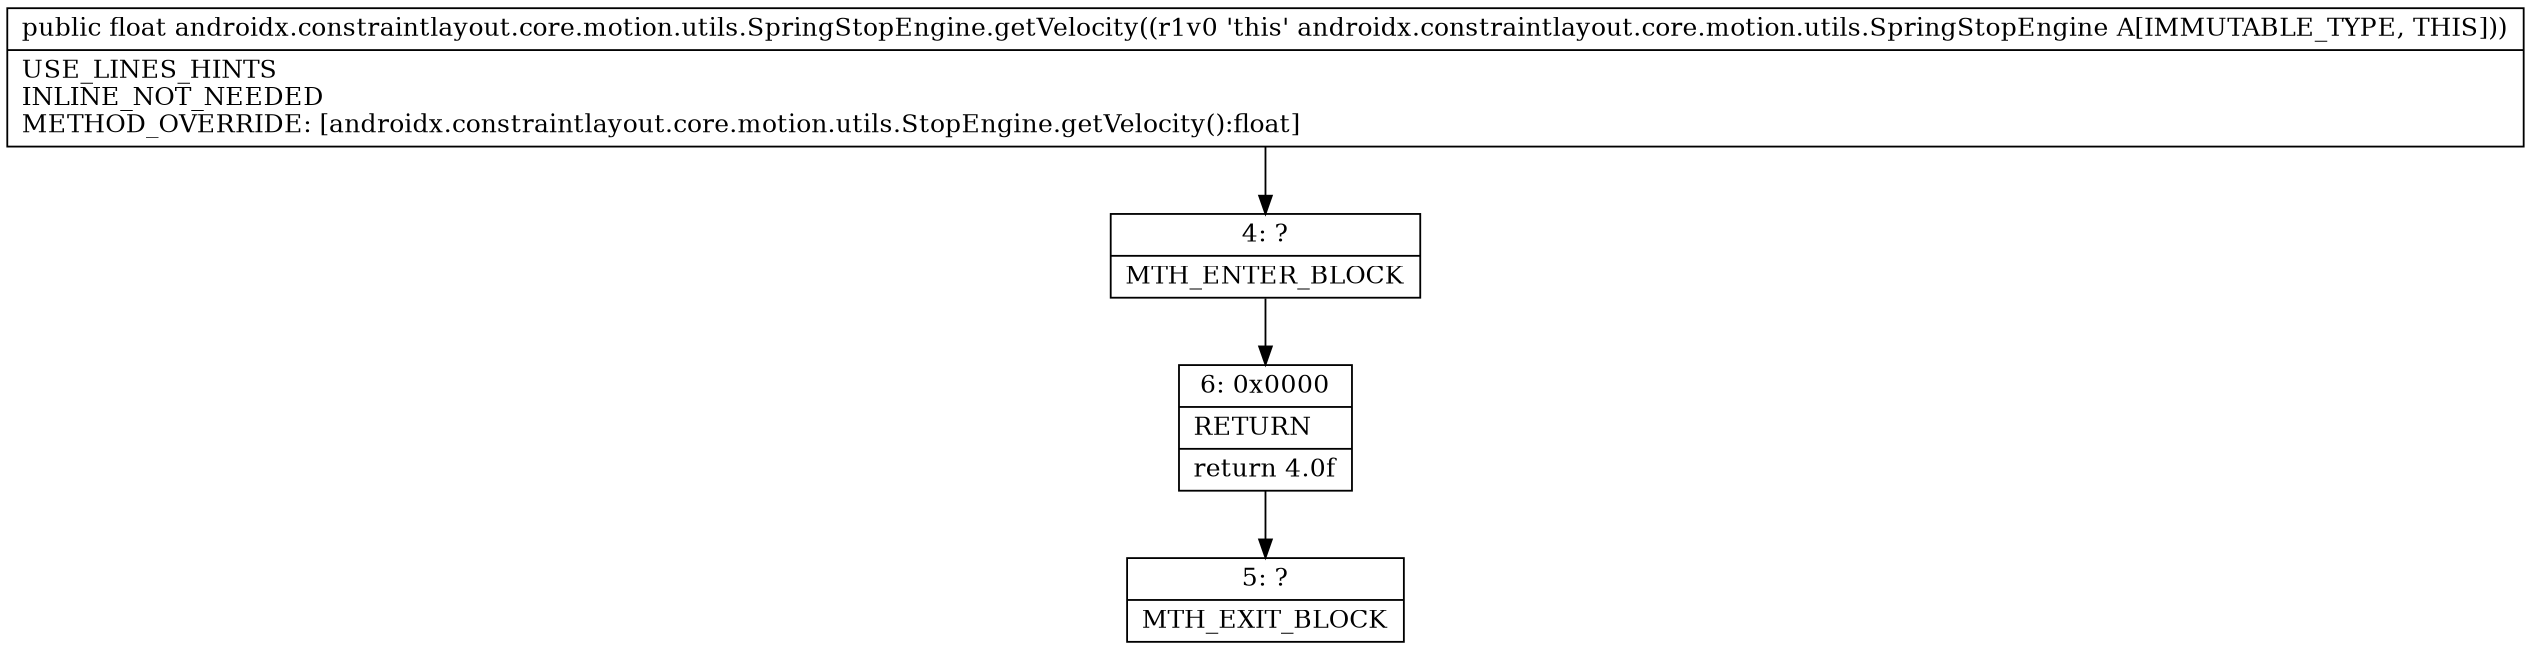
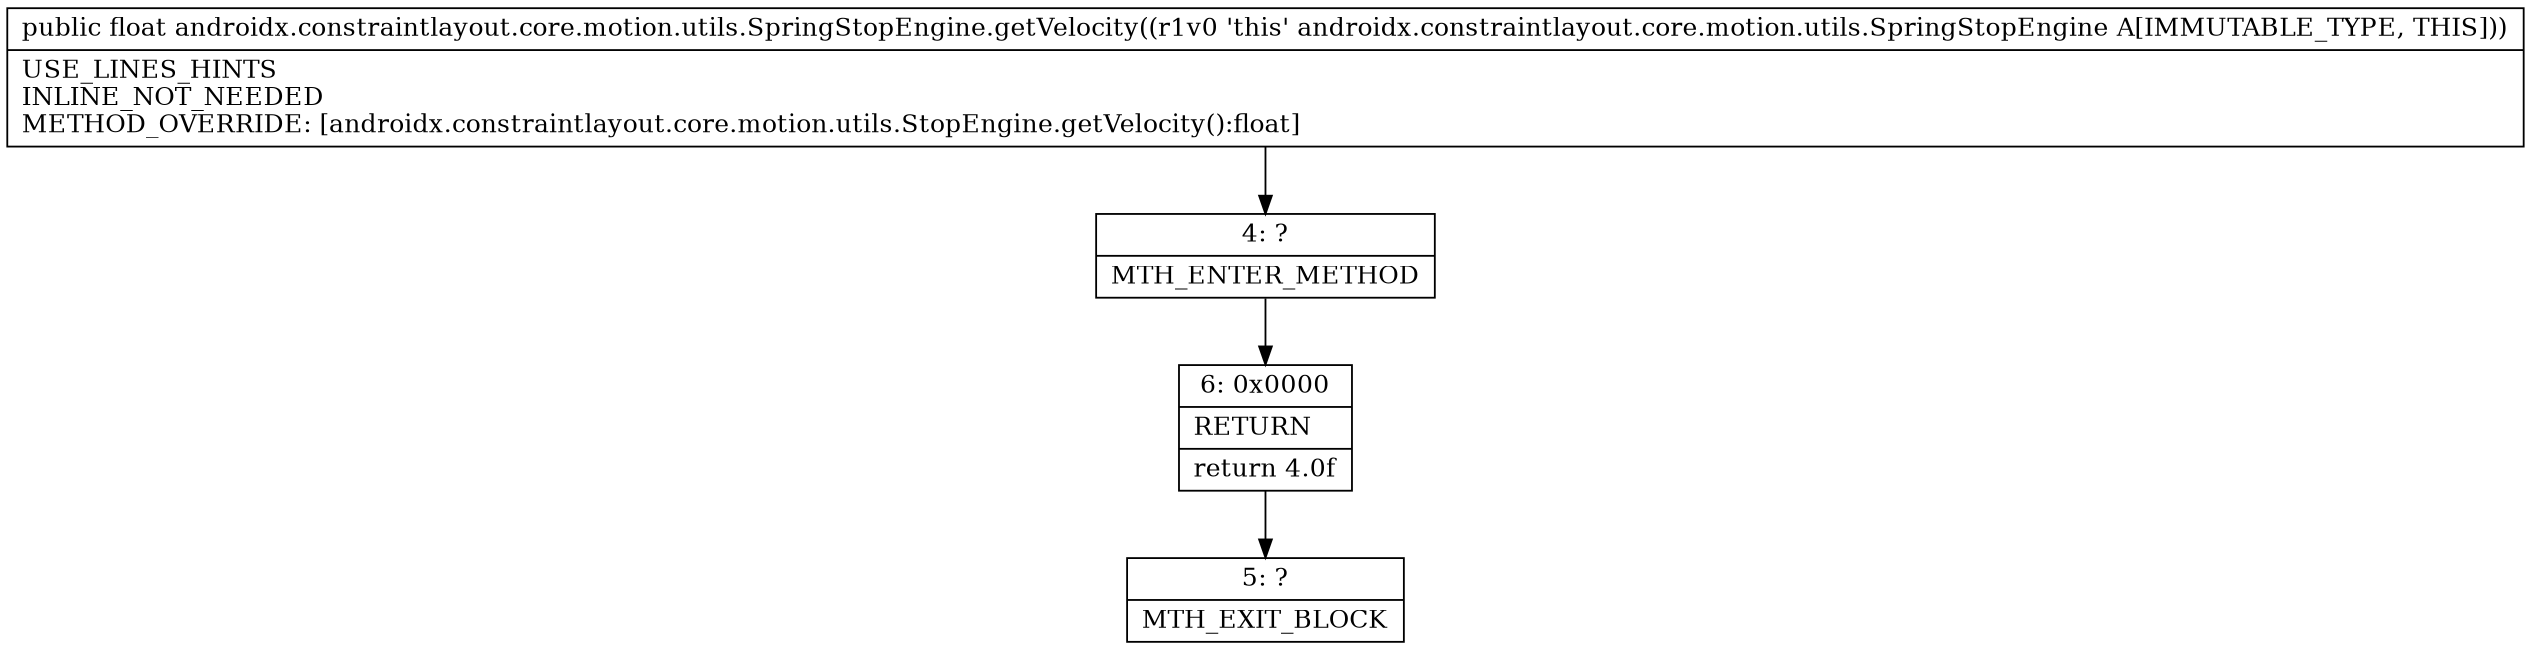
(1265, 276) -> (1265, 276)
